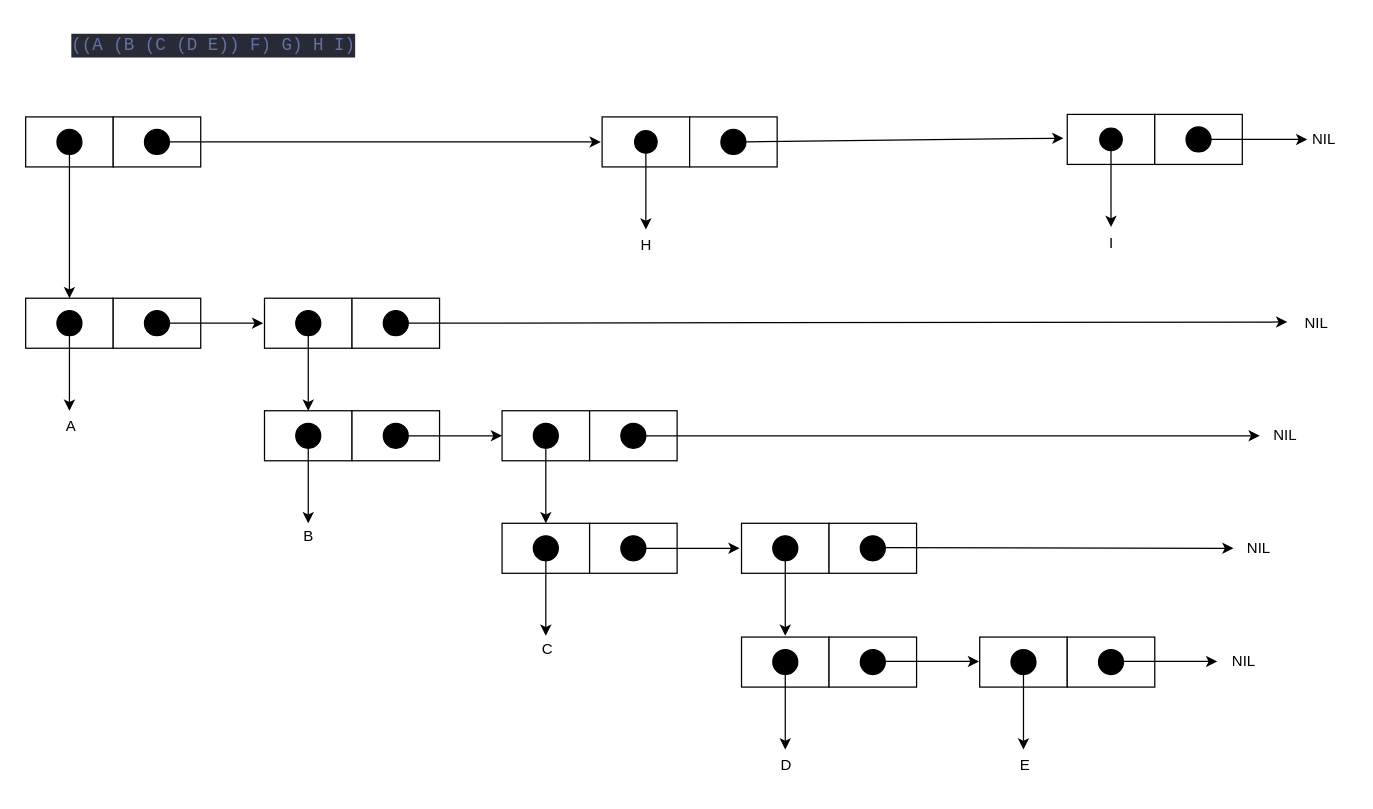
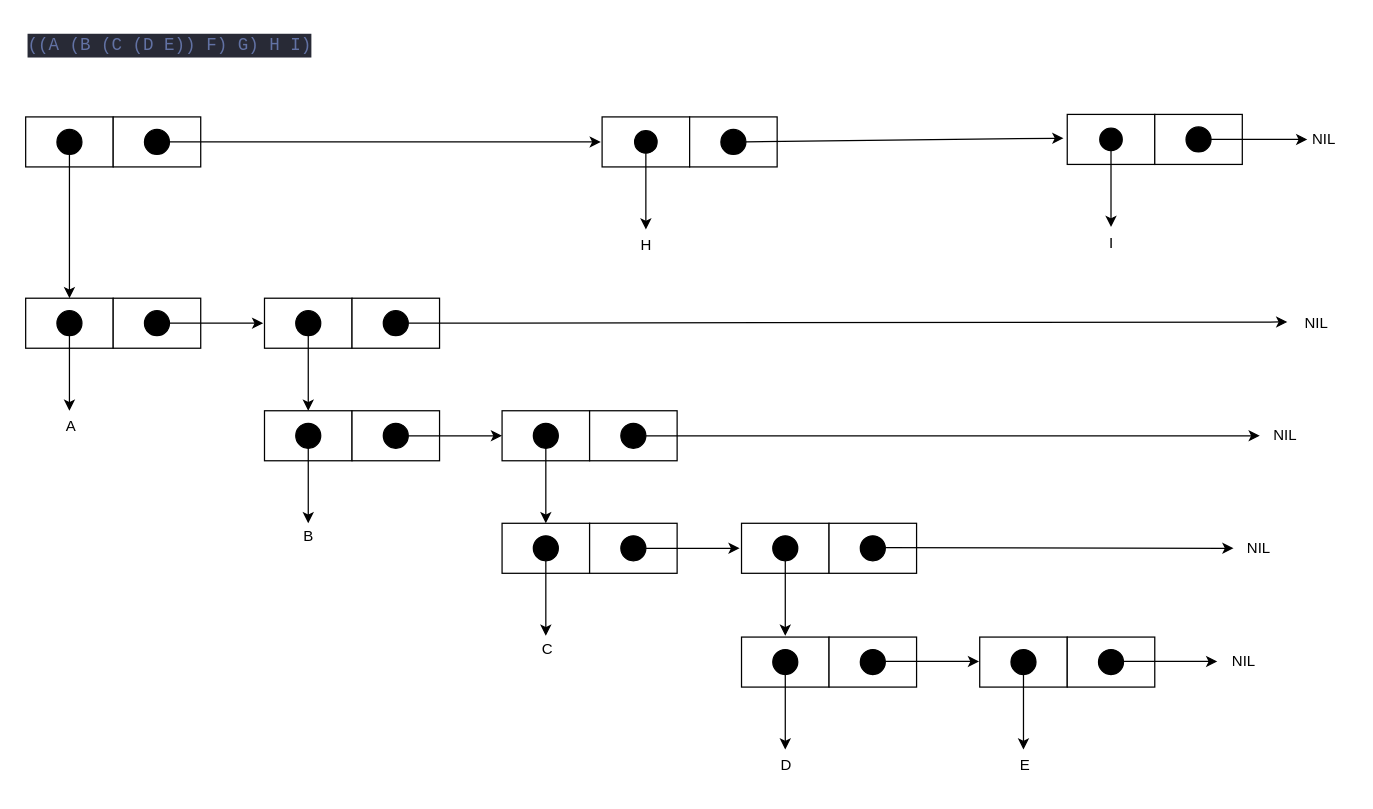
(207, 44) -> (163, 44)
